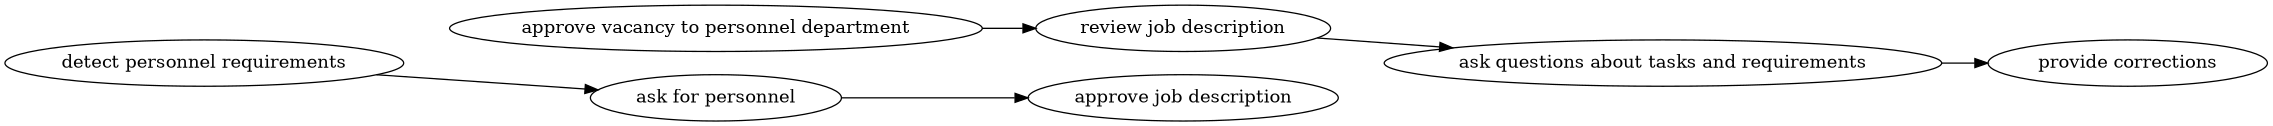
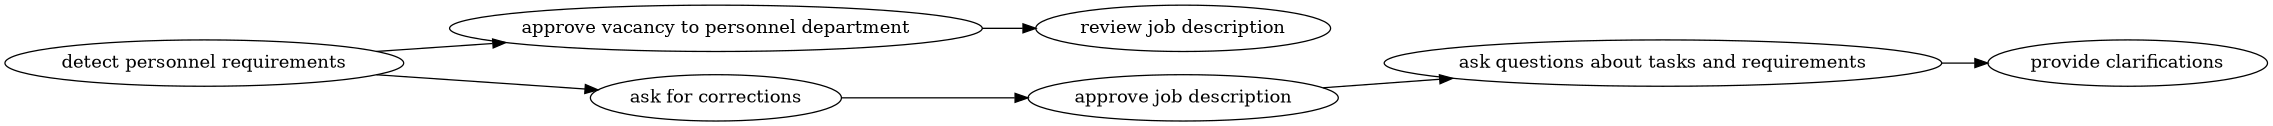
(1379, 42) -> (1381, 84)
none -> (435, 47)
(2128, 63) -> (2128, 63)
(716, 98) -> (716, 98)
